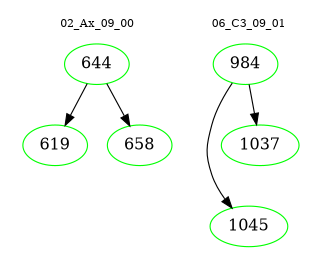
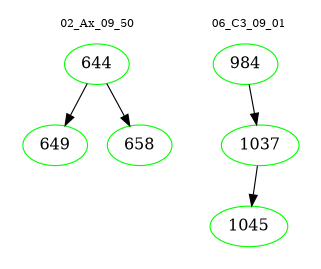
(97, 24) -> (97, 24)
(208, 140) -> (255, 180)
(55, 145) -> (55, 145)
